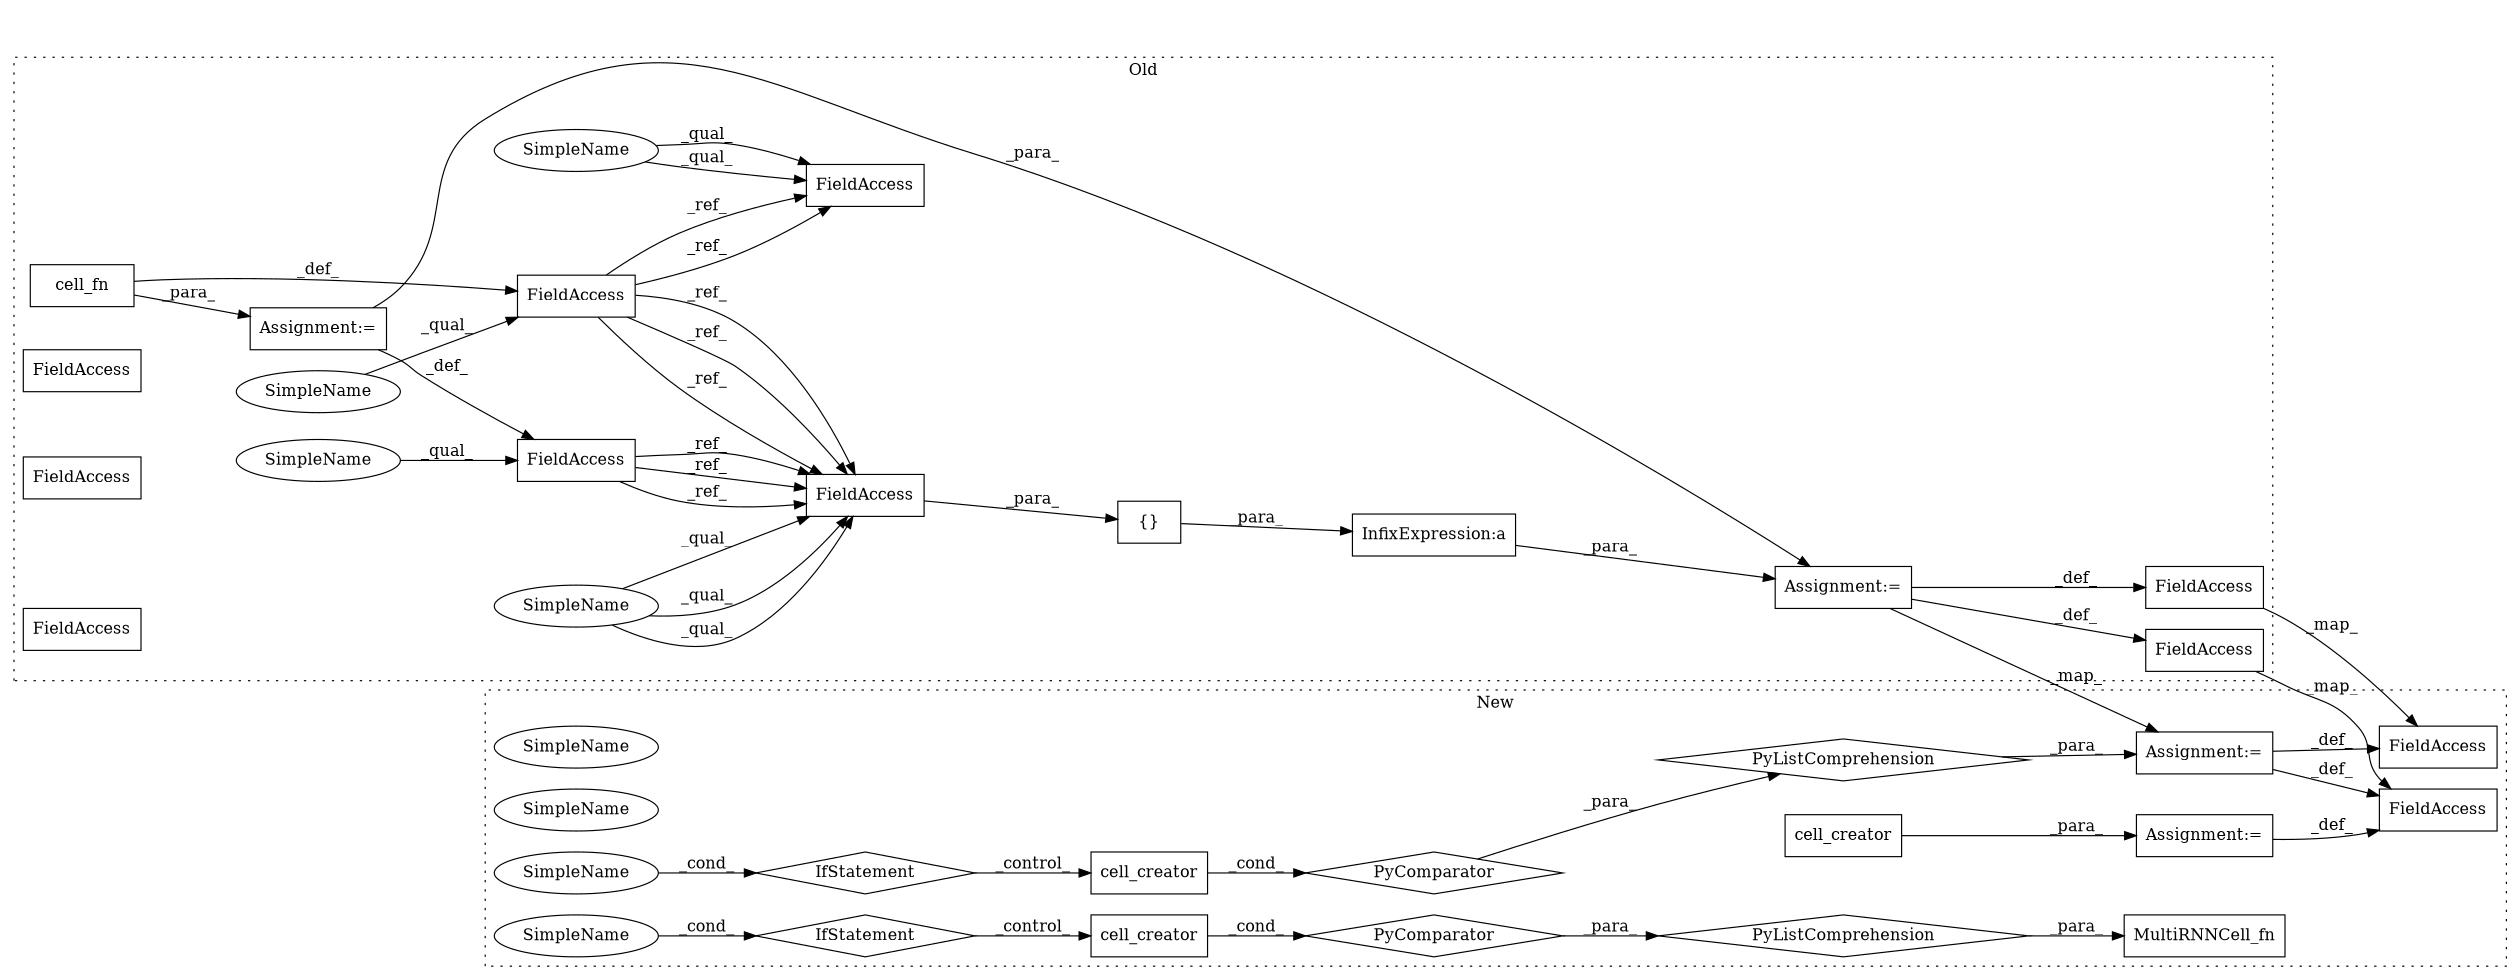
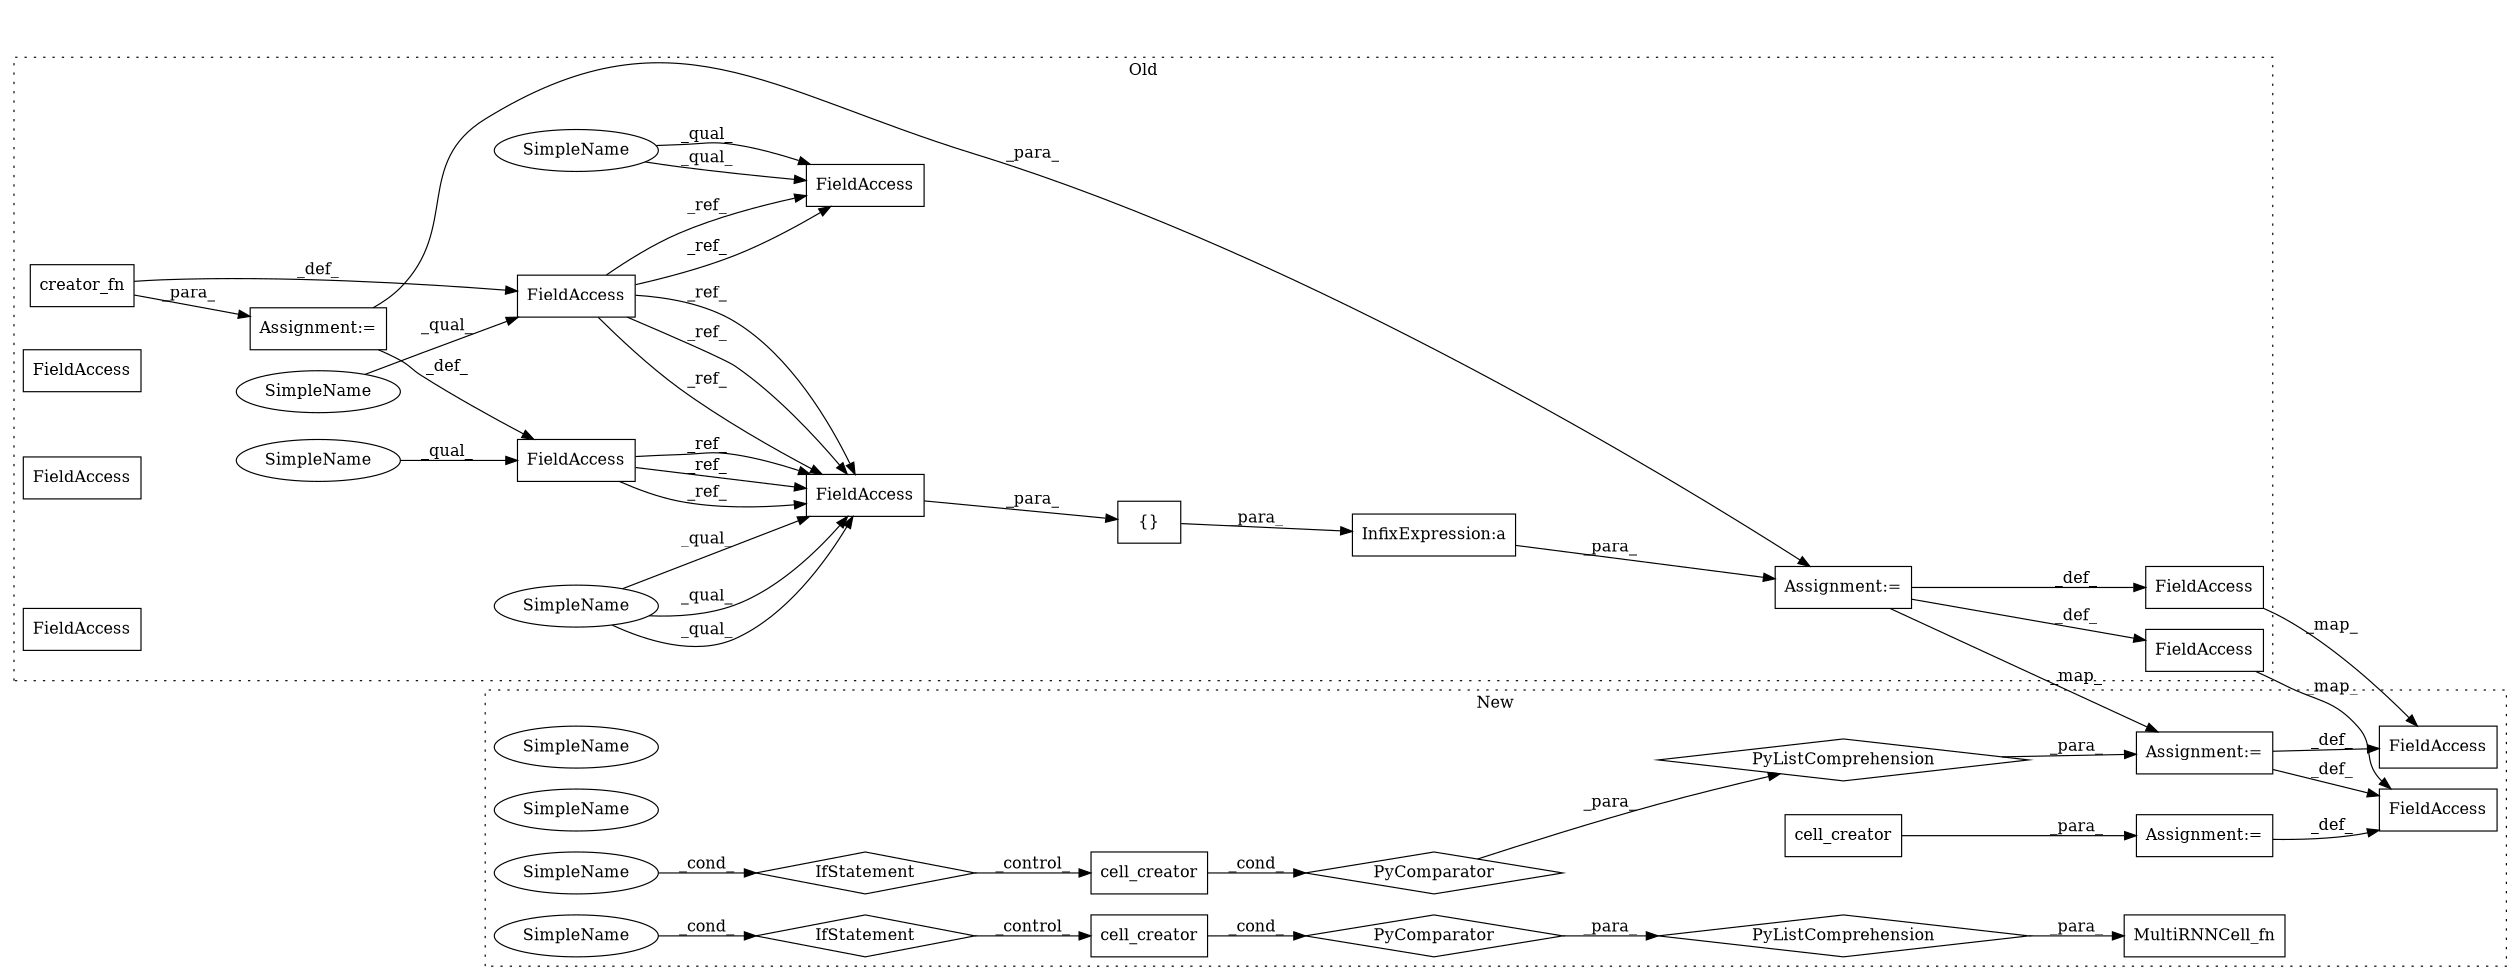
(82, 286) -> (82, 286)
